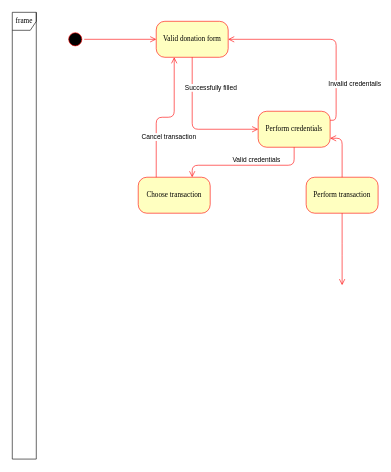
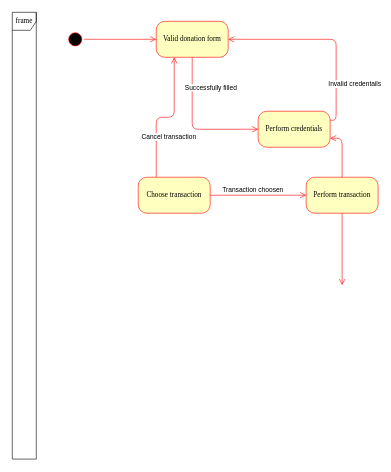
(247, 165) -> none
none -> (258, 195)
